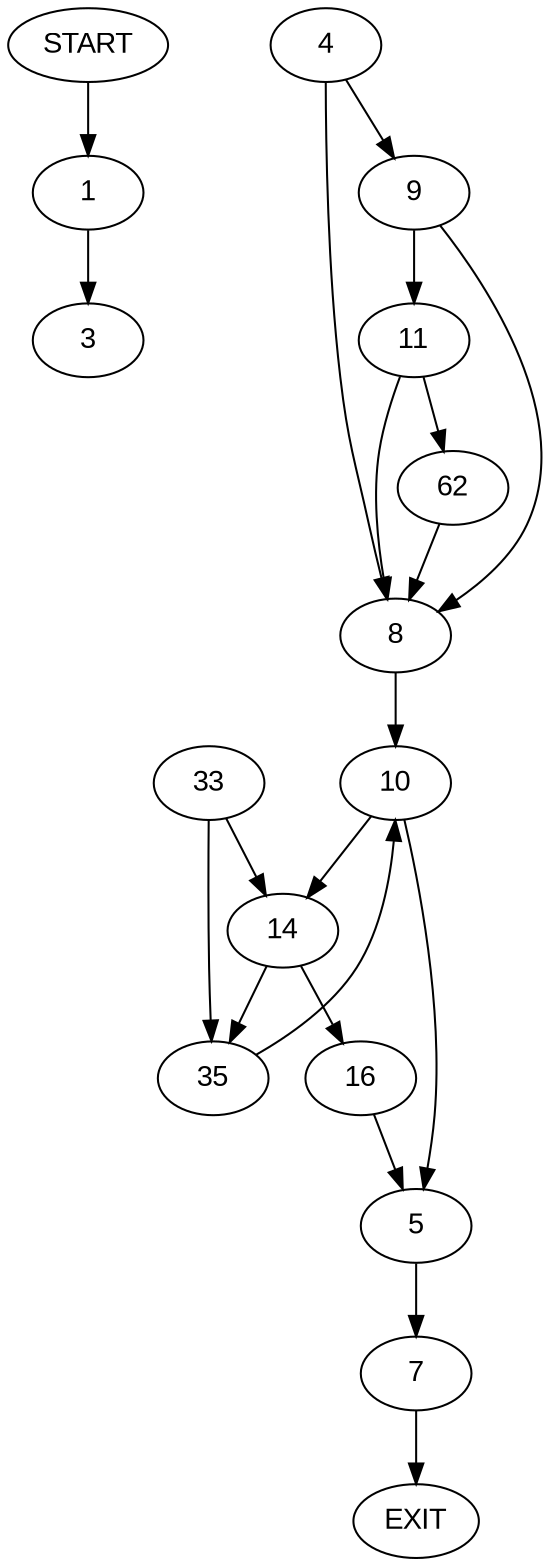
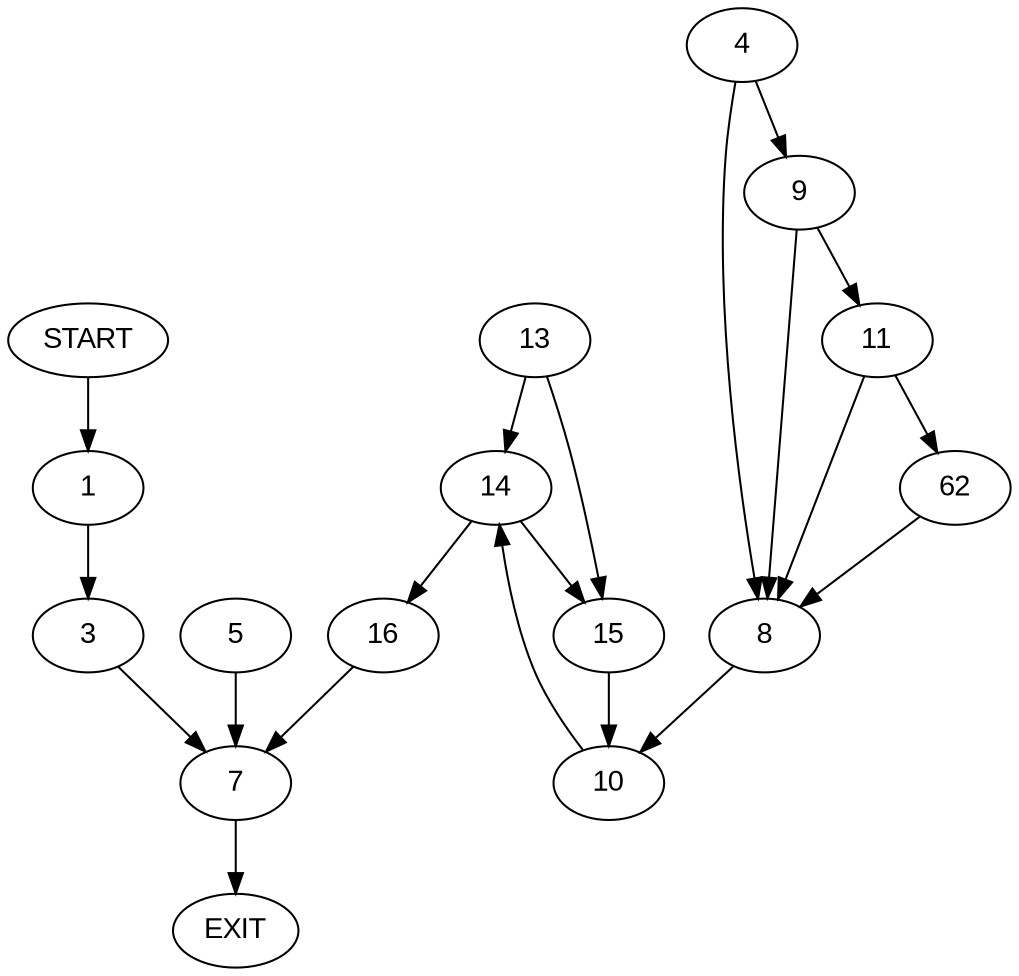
none -> (154, 702)
(209, 783) -> (535, 340)
(433, 993) -> none
(213, 1078) -> (609, 636)
(385, 1142) -> (317, 702)
